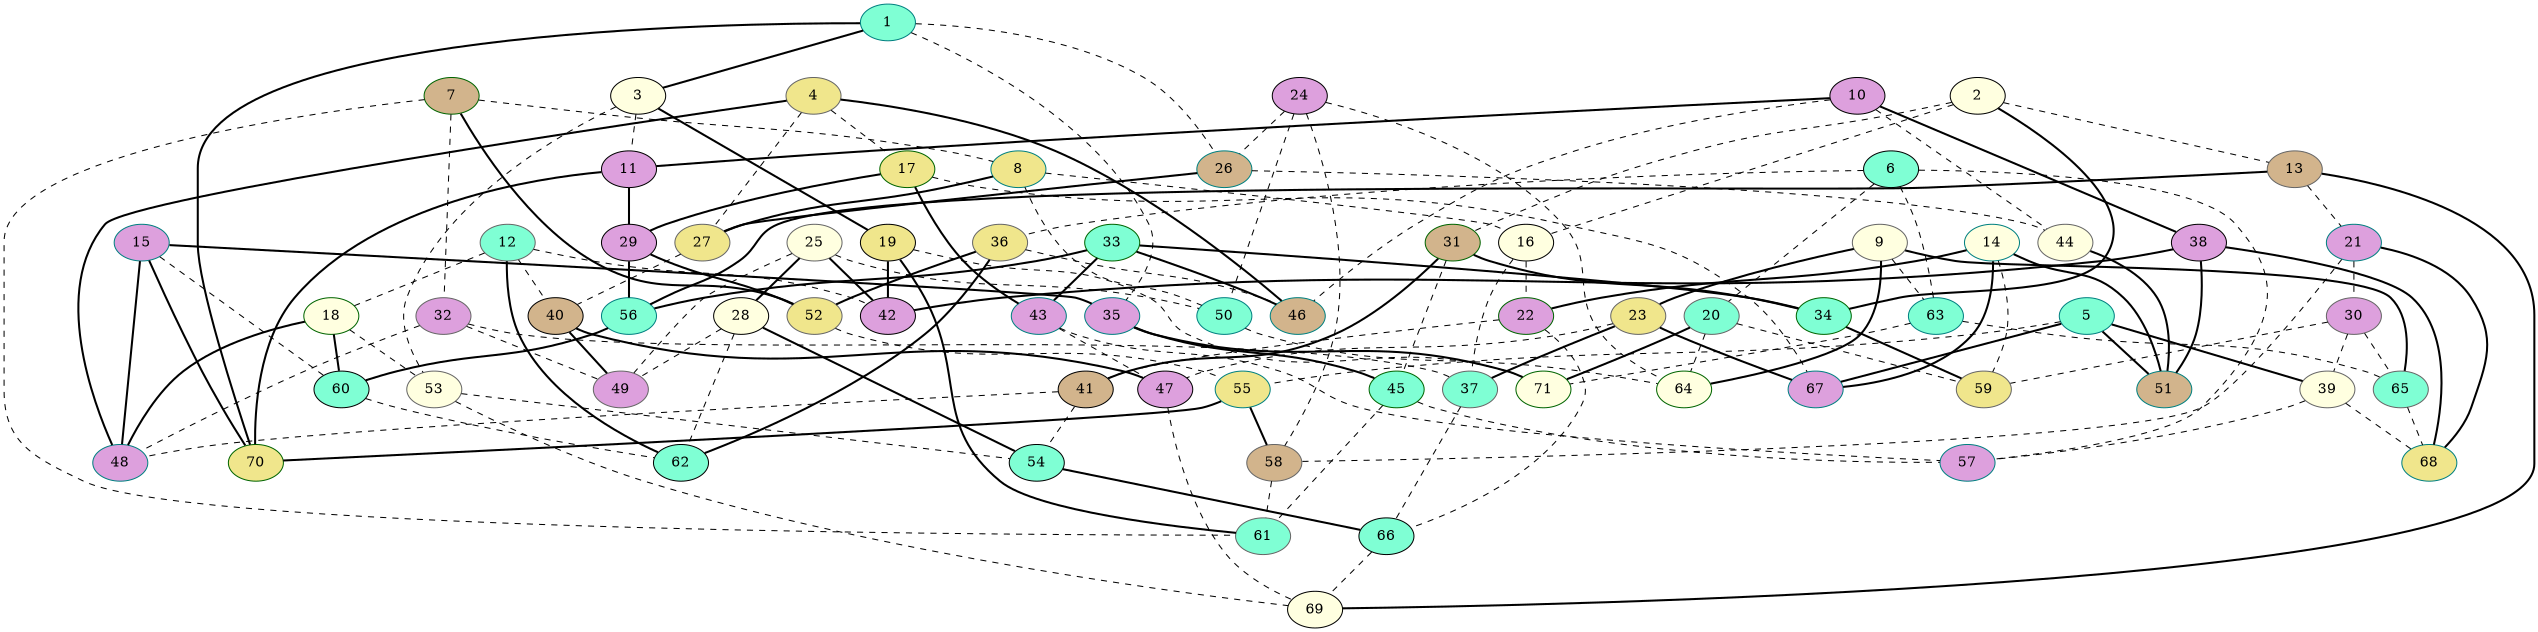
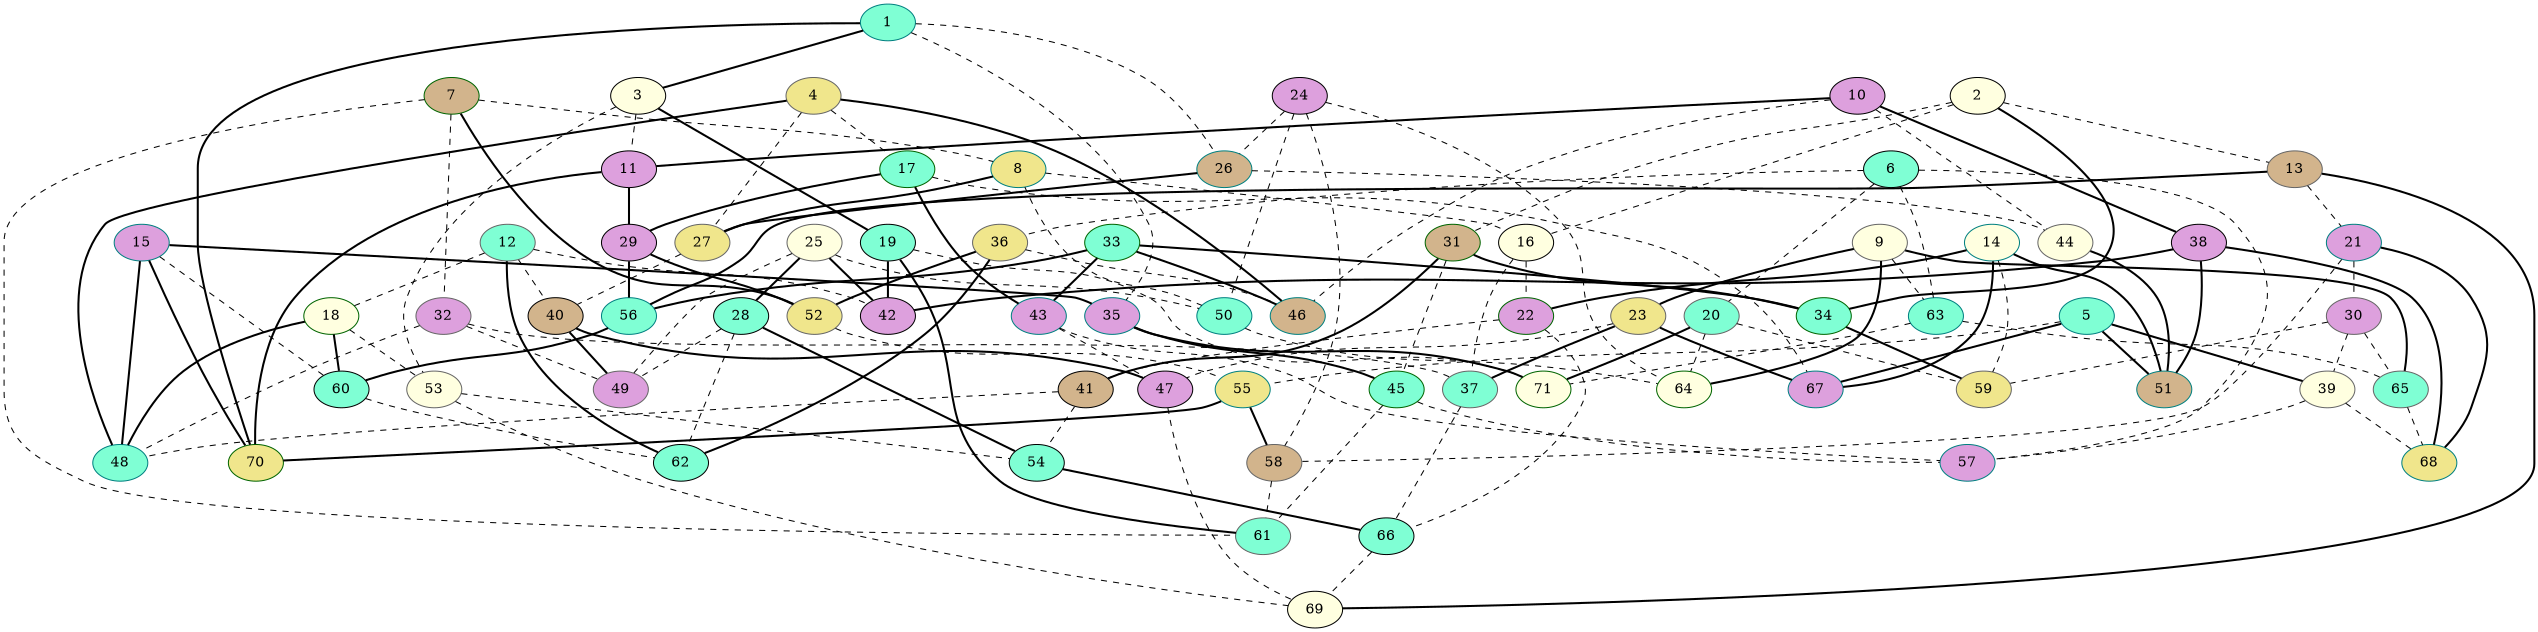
(907, 169) -> (907, 169)
(888, 243) -> (888, 243)
(741, 316) -> (741, 316)
(120, 463) -> (120, 463)
